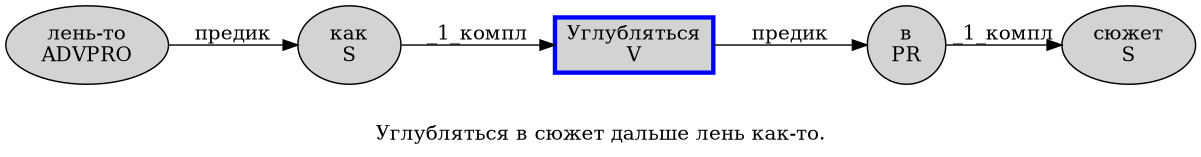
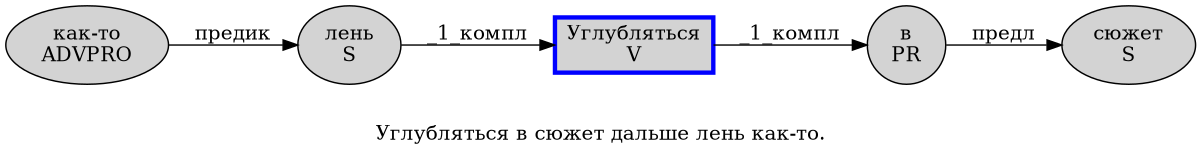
(790, 34) -> (790, 34)
(1004, 34) -> (1004, 34)
(87, 45) -> (87, 45)
(349, 45) -> (349, 45)
